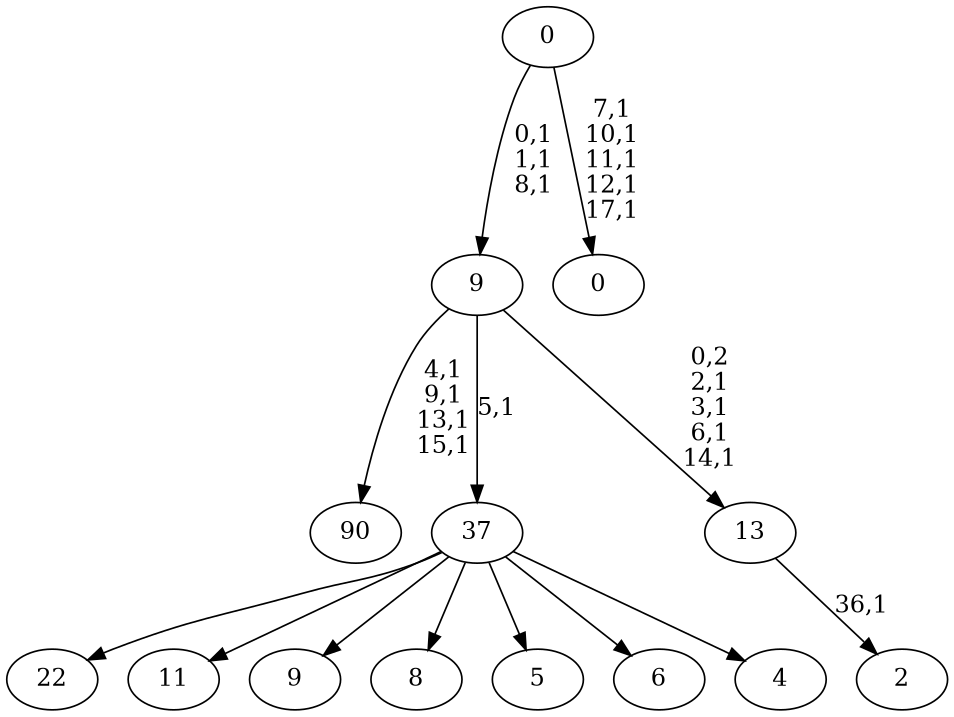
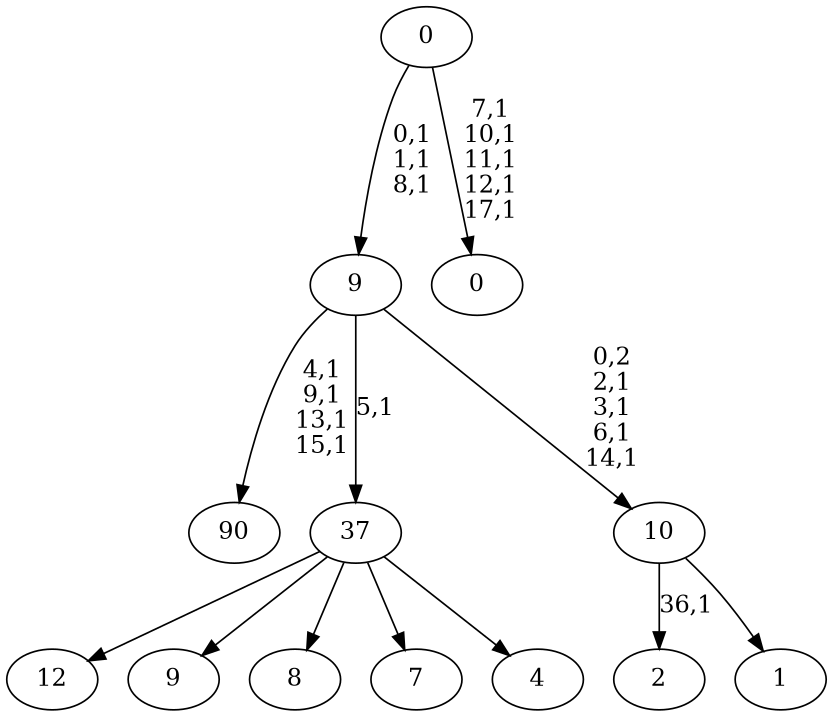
(750, 533) -> (659, 533)
(52, 680) -> (52, 680)
(174, 680) -> none
(538, 680) -> (416, 680)
(659, 680) -> none
none -> (781, 680)
